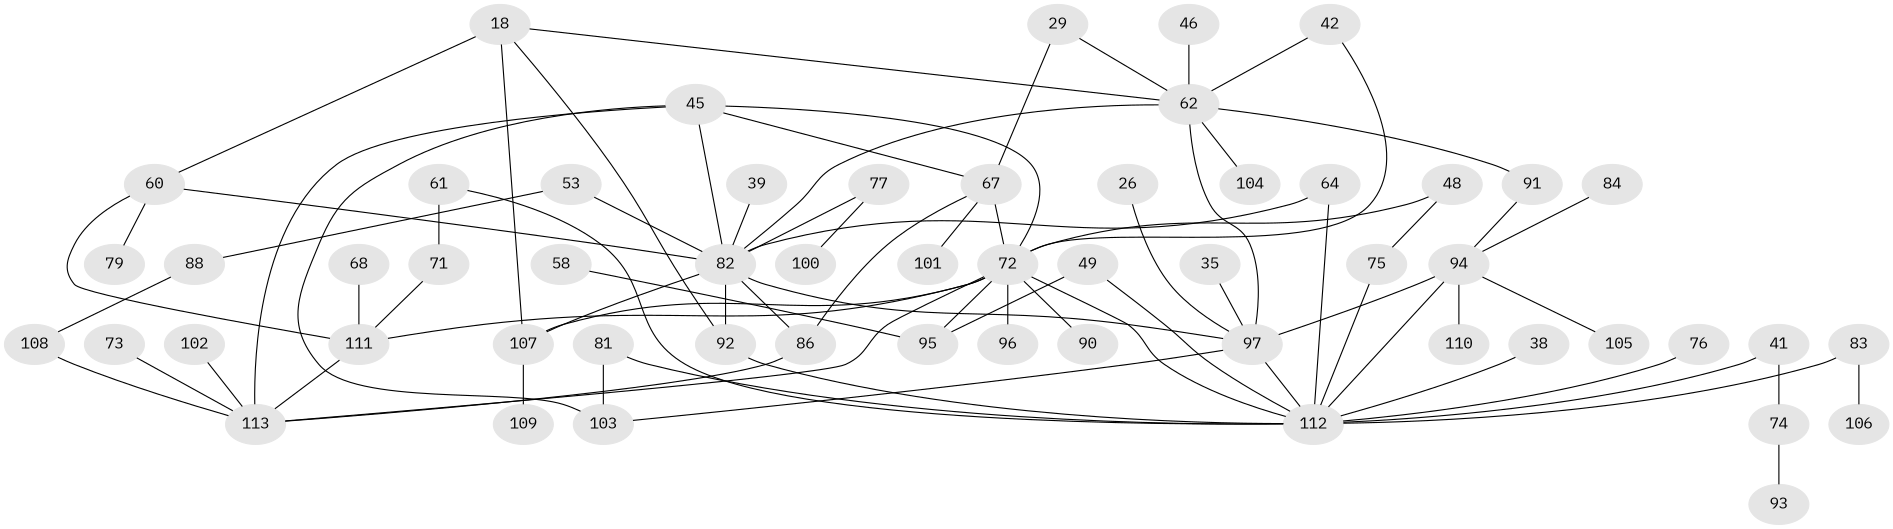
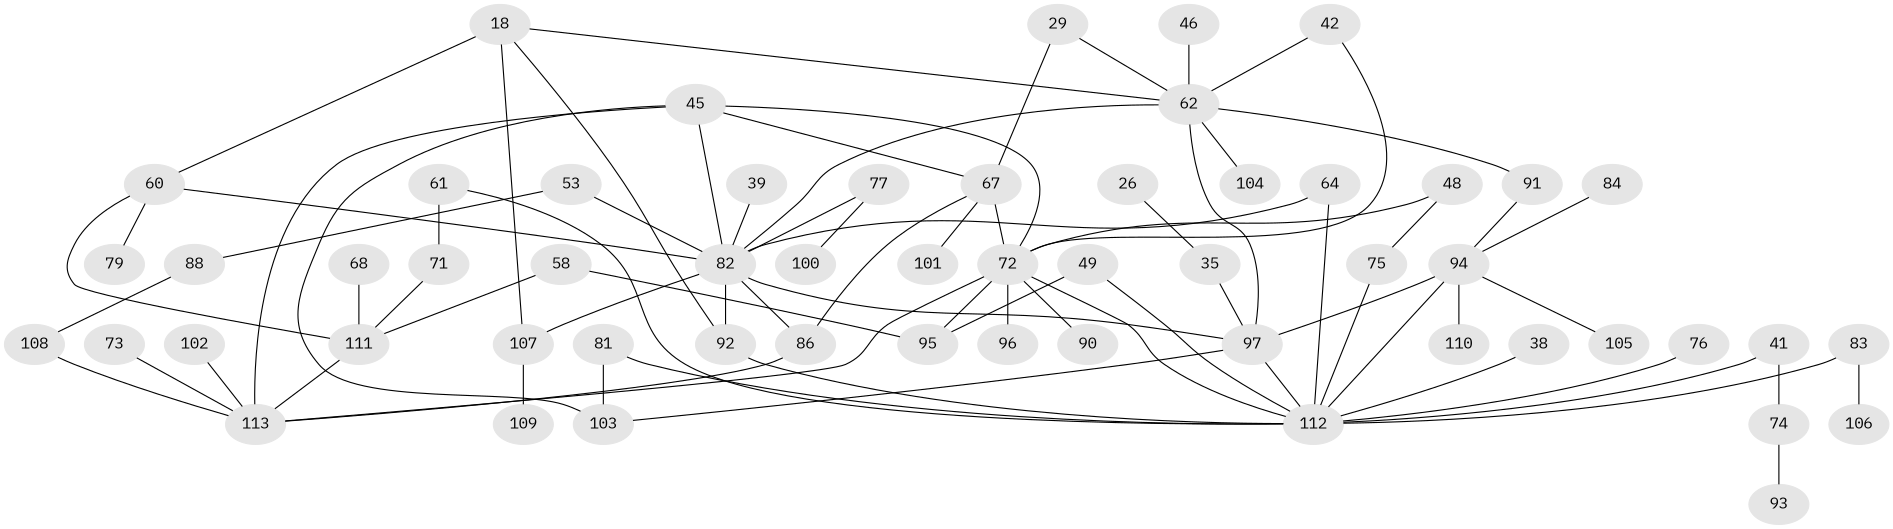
(1166, 279) -> (1162, 218)
(788, 305) -> none
(688, 316) -> (460, 304)
